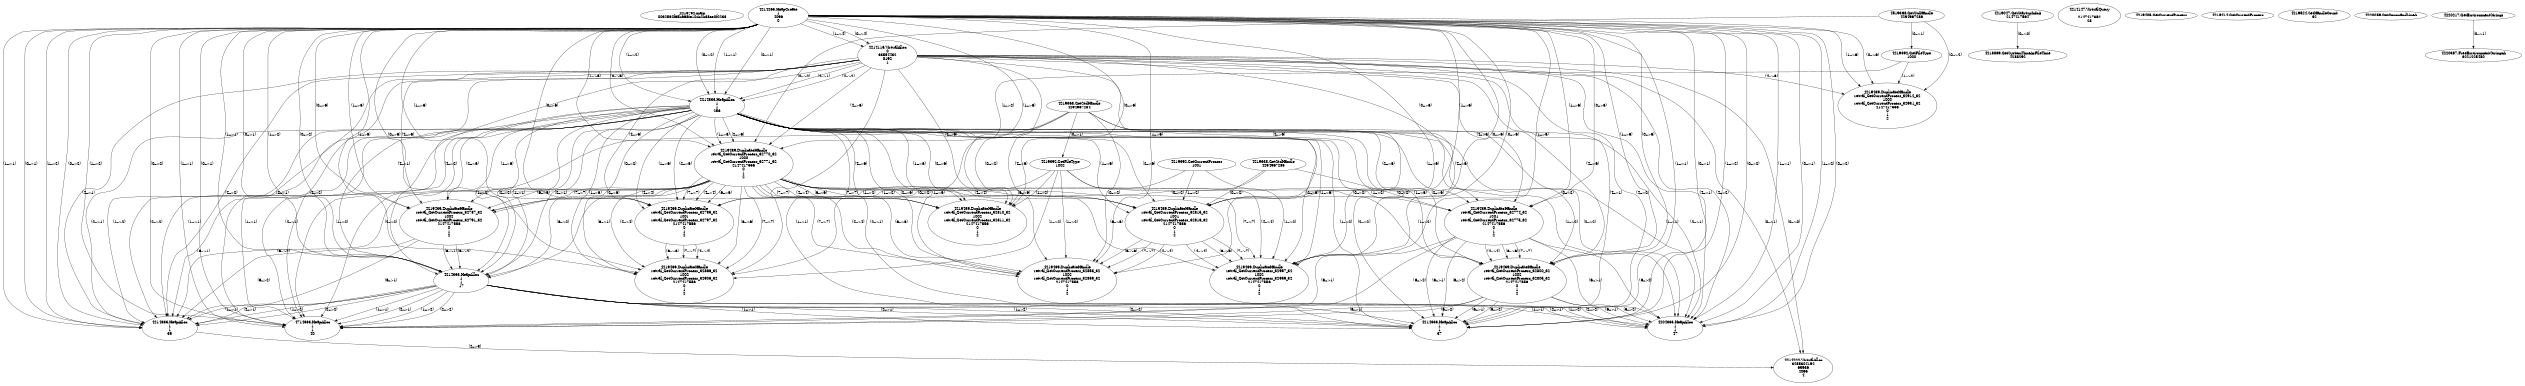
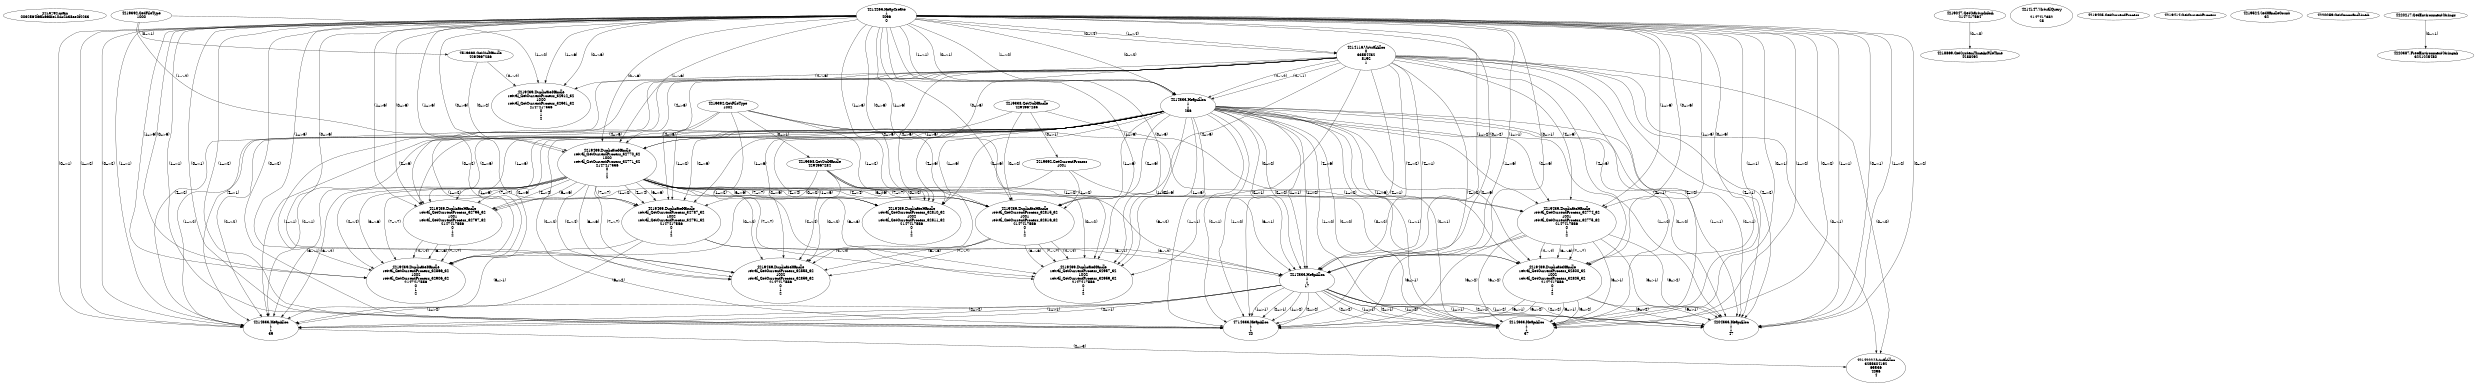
(1912, 34) -> (286, 49)
(1072, 127) -> (764, 129)
none -> (1043, 134)
